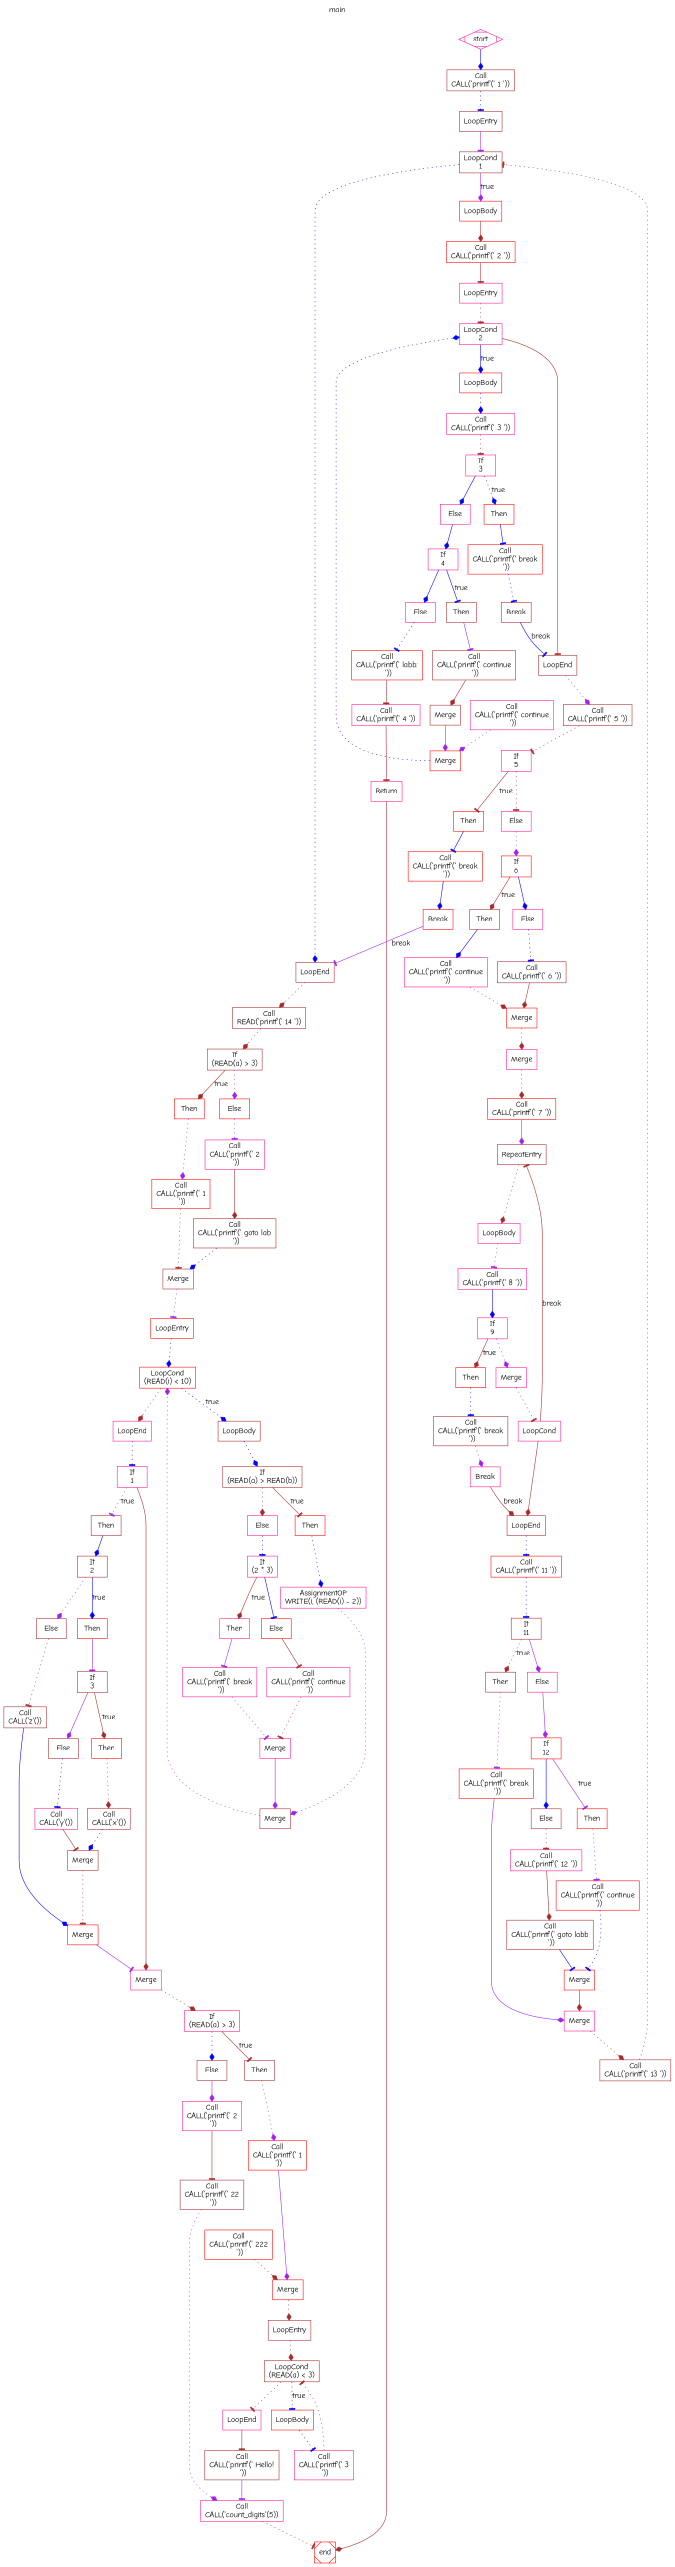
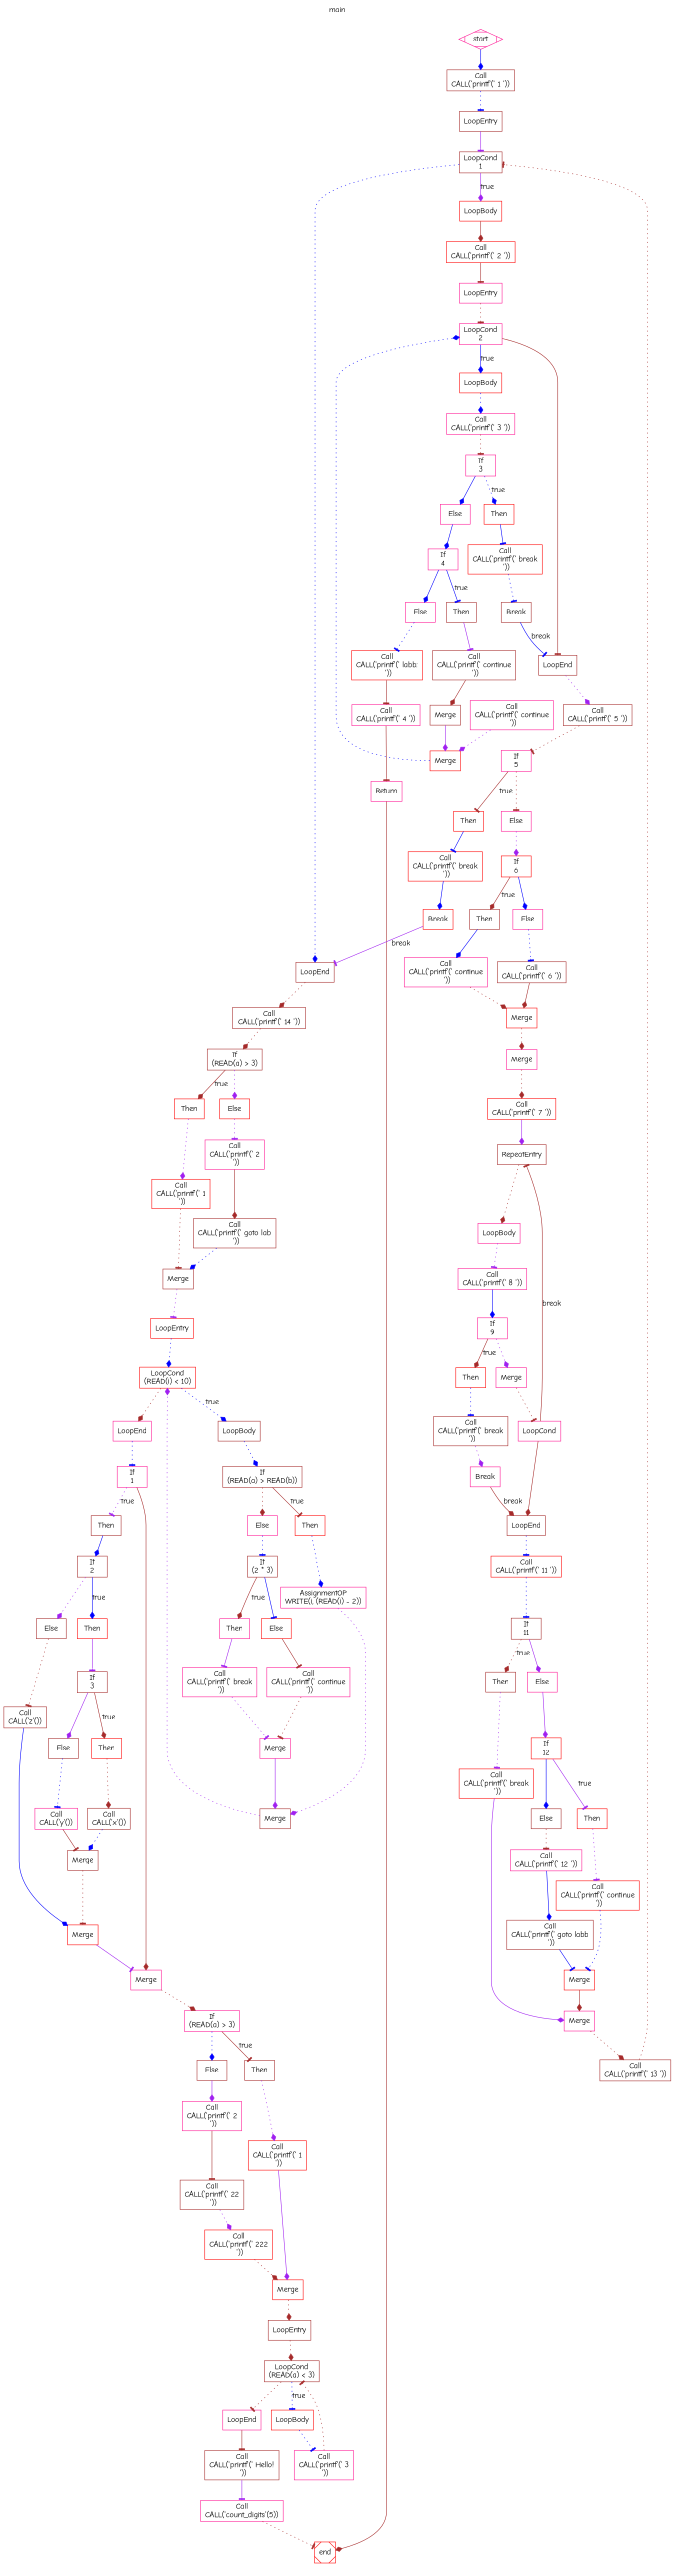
(269, 1018) -> (269, 1018)
(262, 1567) -> (262, 1567)
(548, 1892) -> (548, 1892)
(189, 2356) -> (224, 2217)
